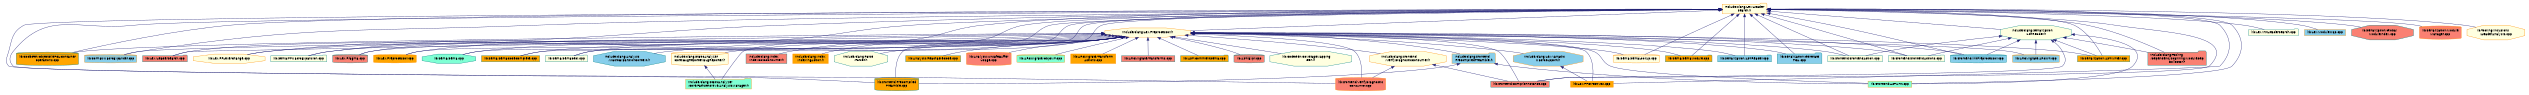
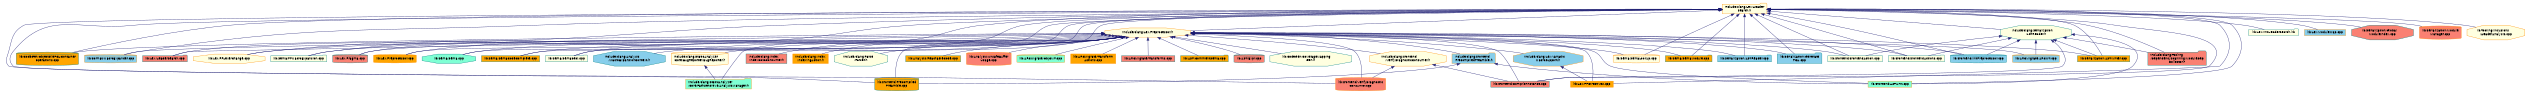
(2274, 33) -> (2274, 33)
